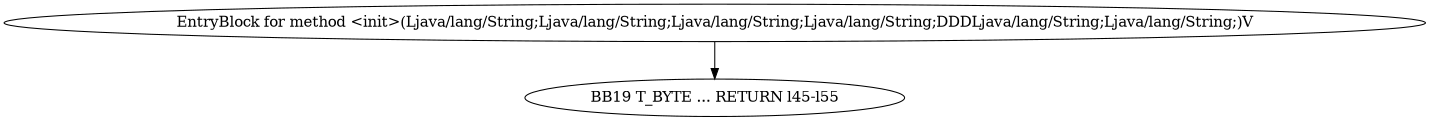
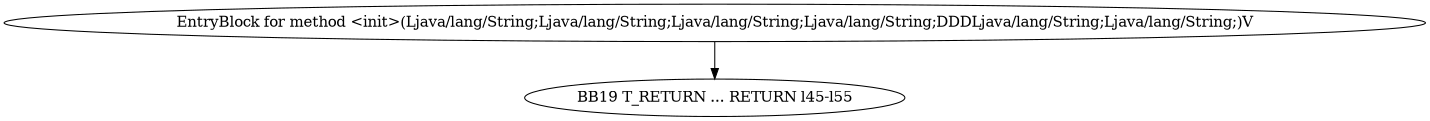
(715, 98) -> (715, 98)
